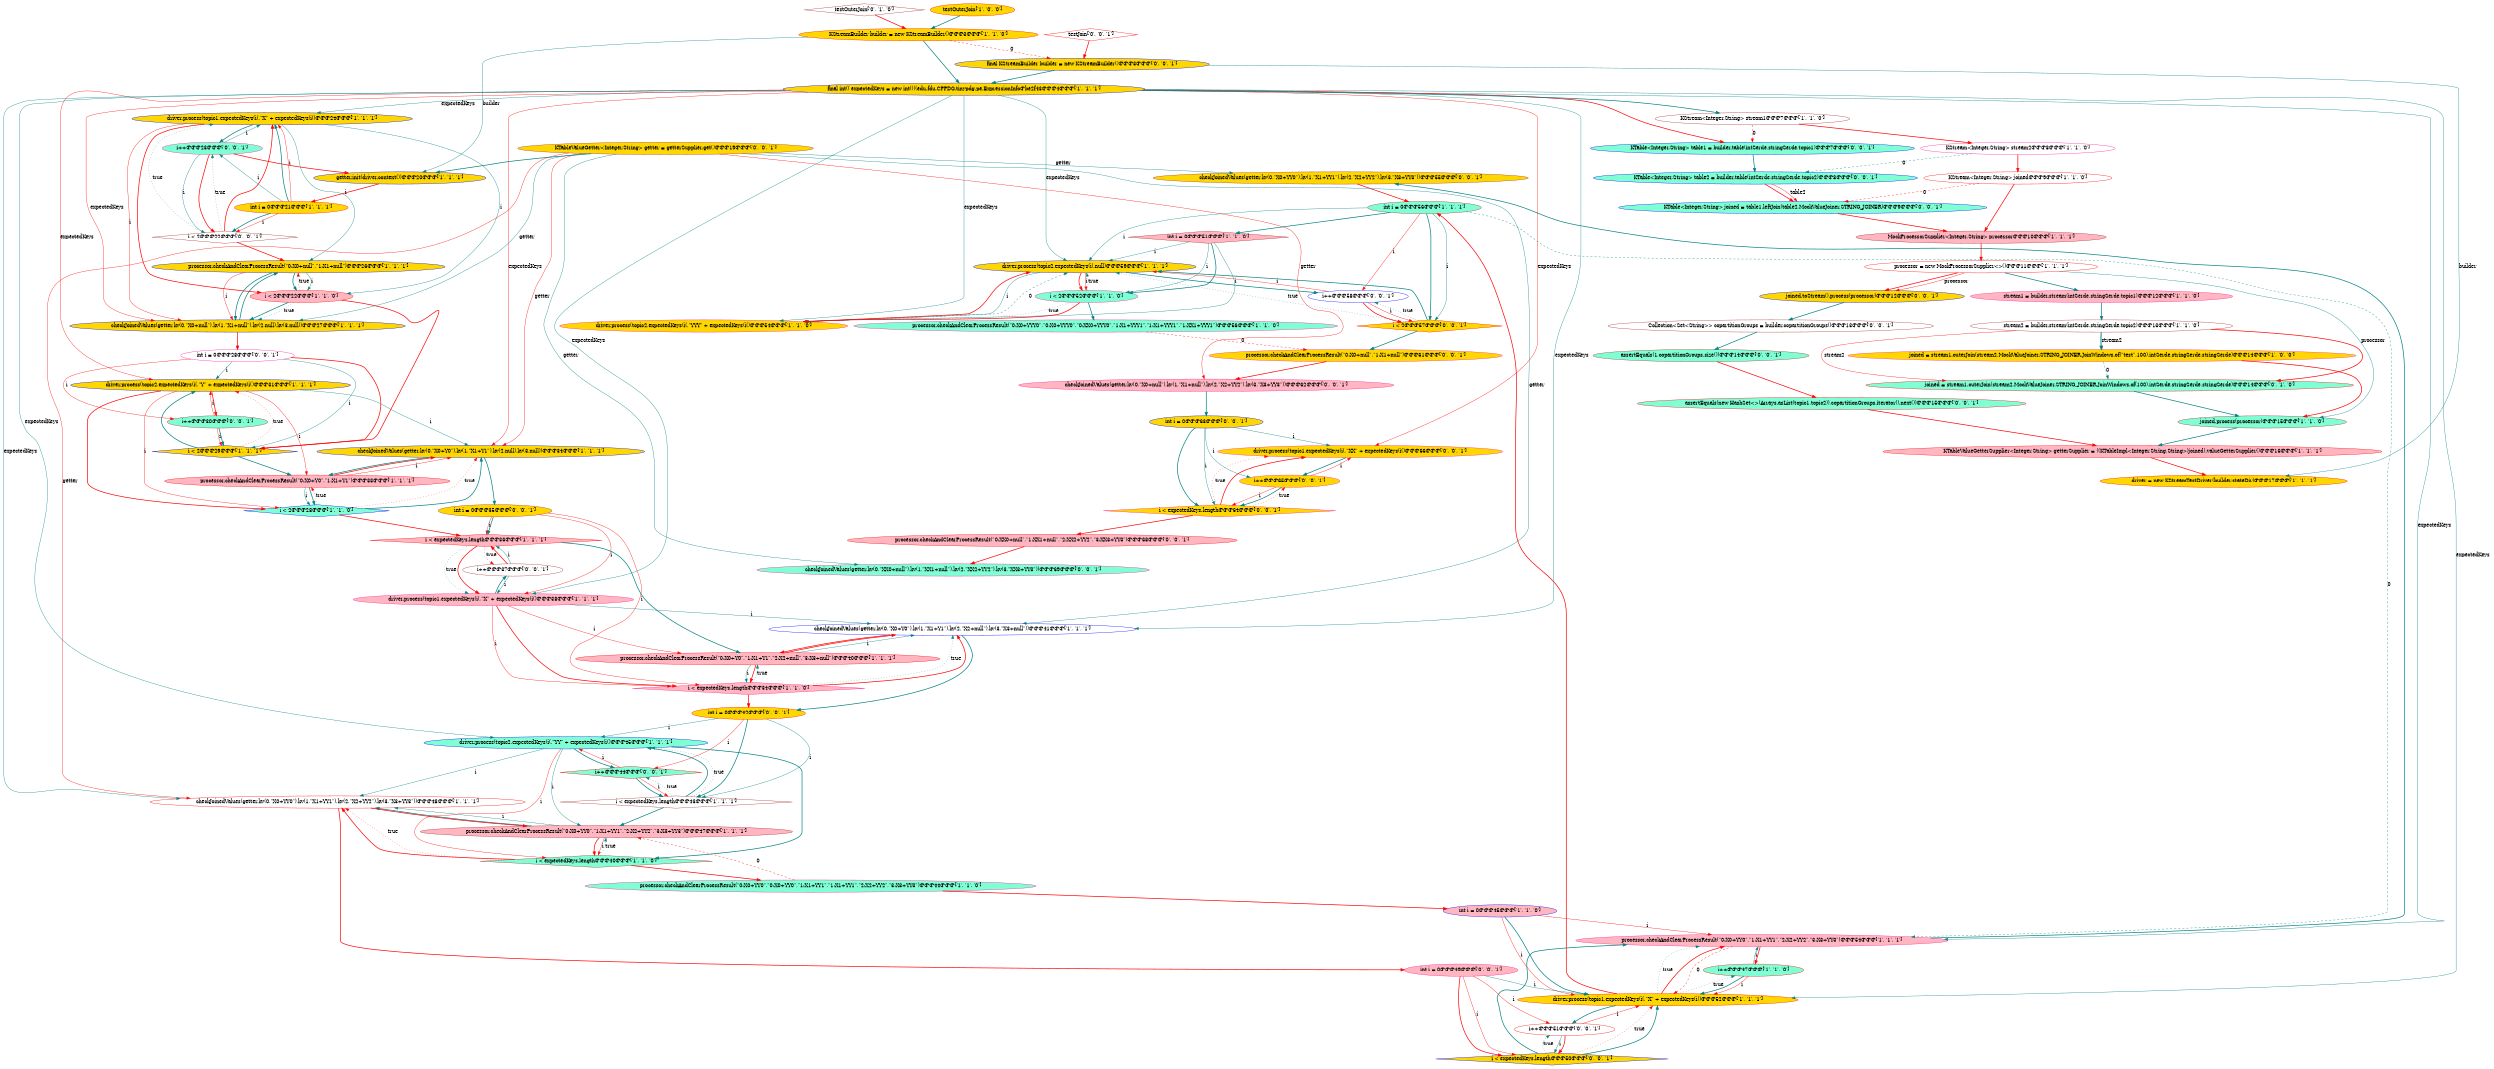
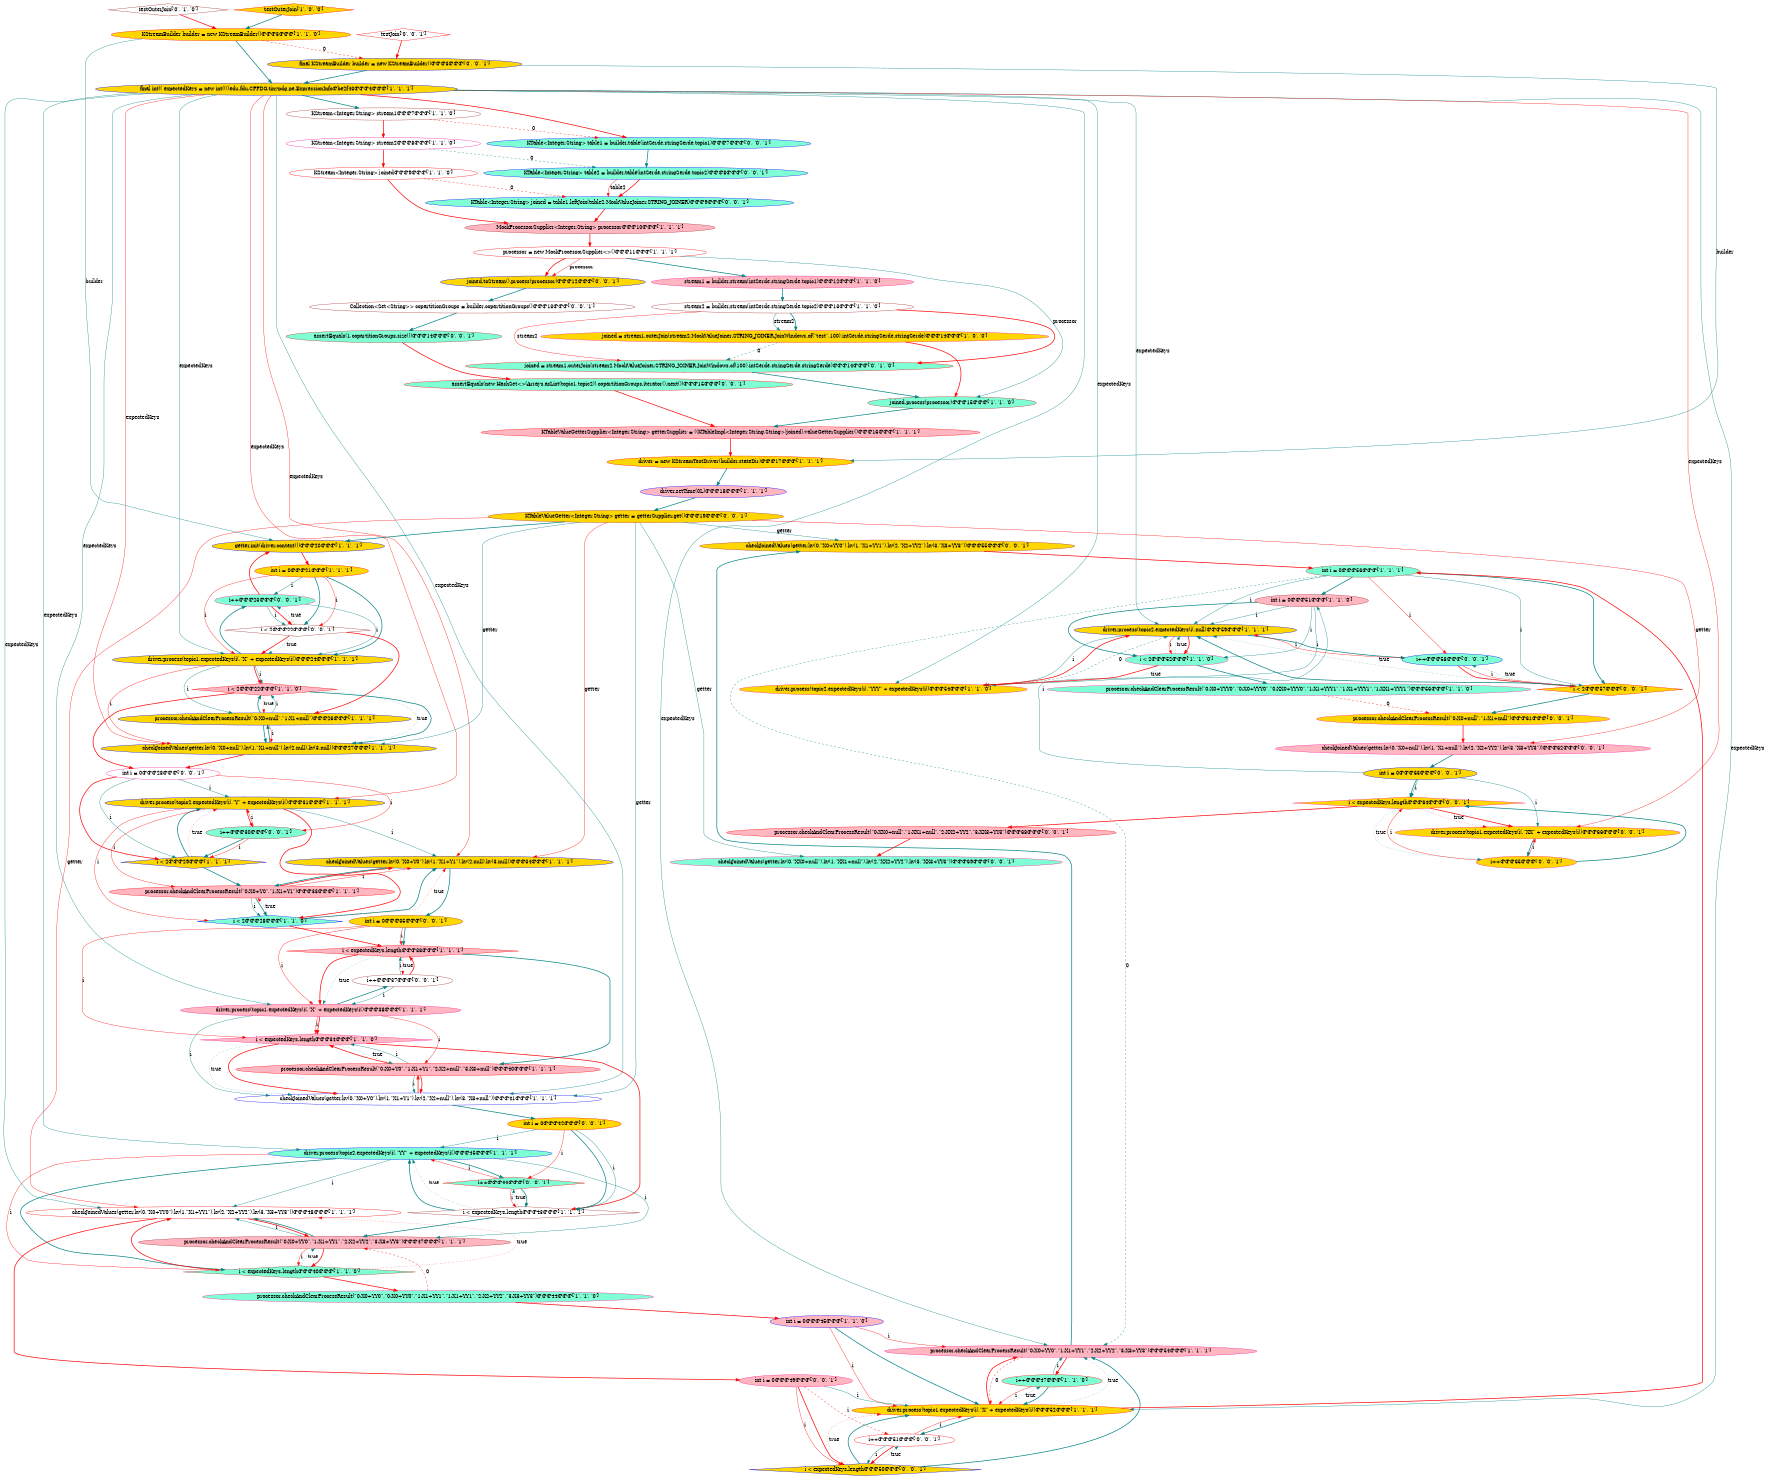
(973, 10) -> (294, 10)
(1208, 237) -> (1312, 601)
(301, 296) -> (265, 689)
(1358, 296) -> (1452, 660)
(407, 378) -> (132, 708)
(1216, 461) -> (1039, 709)
none -> (713, 492)
(1268, 500) -> (1404, 852)
(749, 699) -> (591, 1061)
(1508, 1002) -> (842, 1414)
